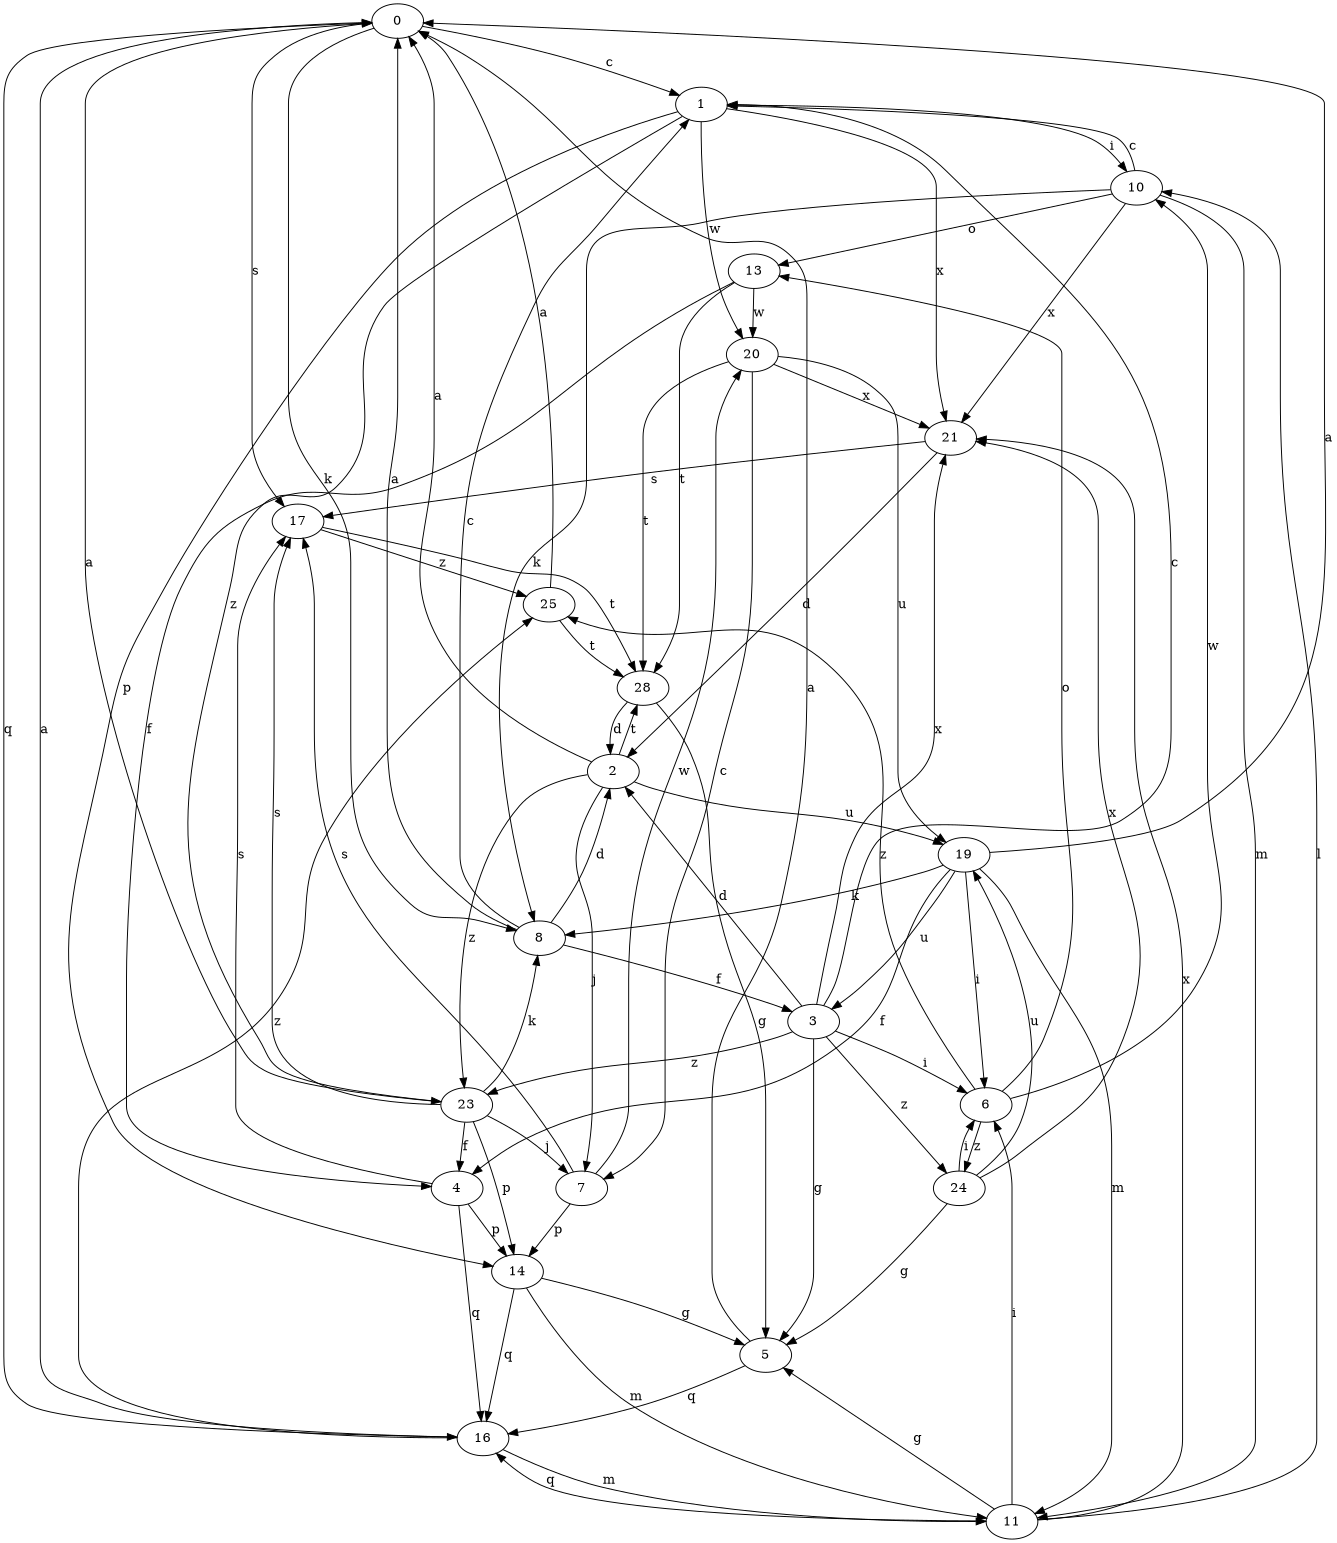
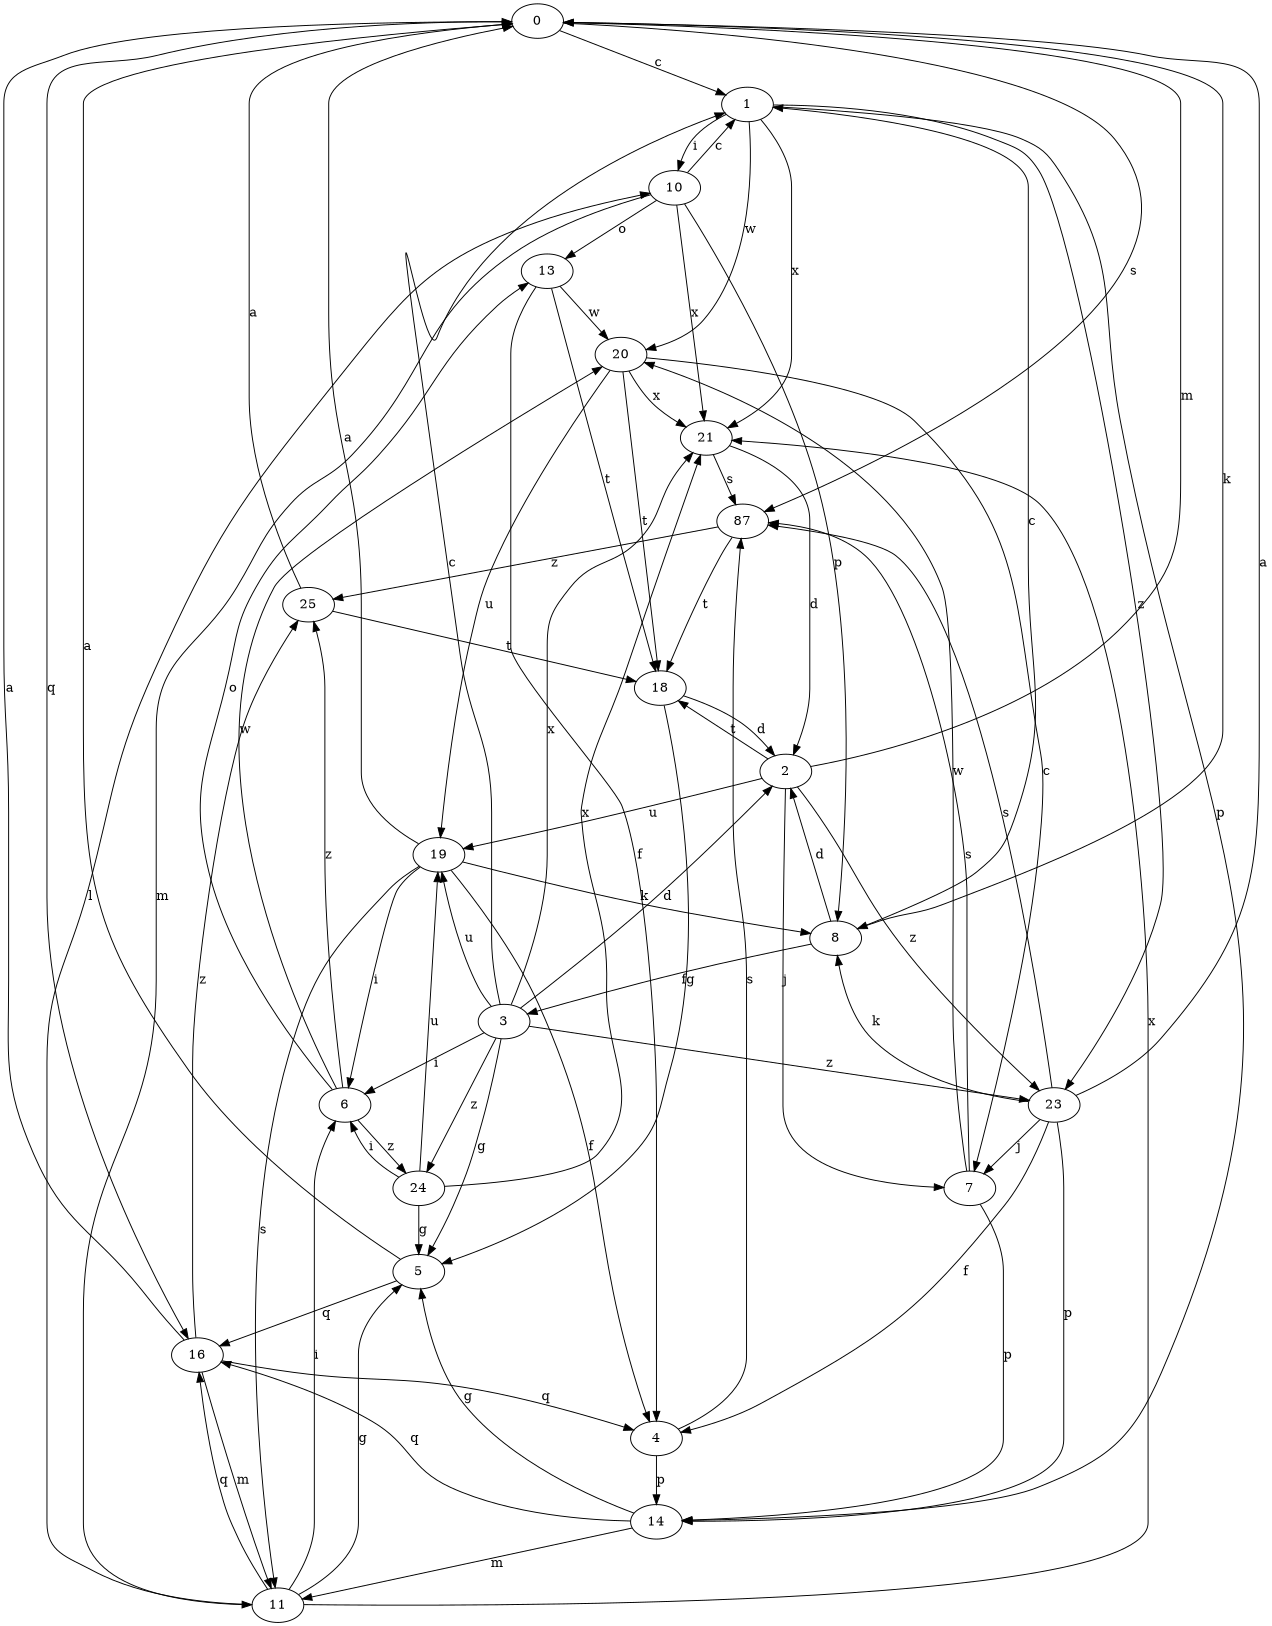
(438, 396) -> (1187, 396)
(387, 517) -> none
(298, 521) -> (743, 521)
(537, 563) -> (839, 563)
(643, 688) -> (660, 688)
(1208, 701) -> (250, 651)
(889, 960) -> (461, 947)
(1118, 1188) -> (264, 1230)
(470, 1309) -> (425, 1382)
